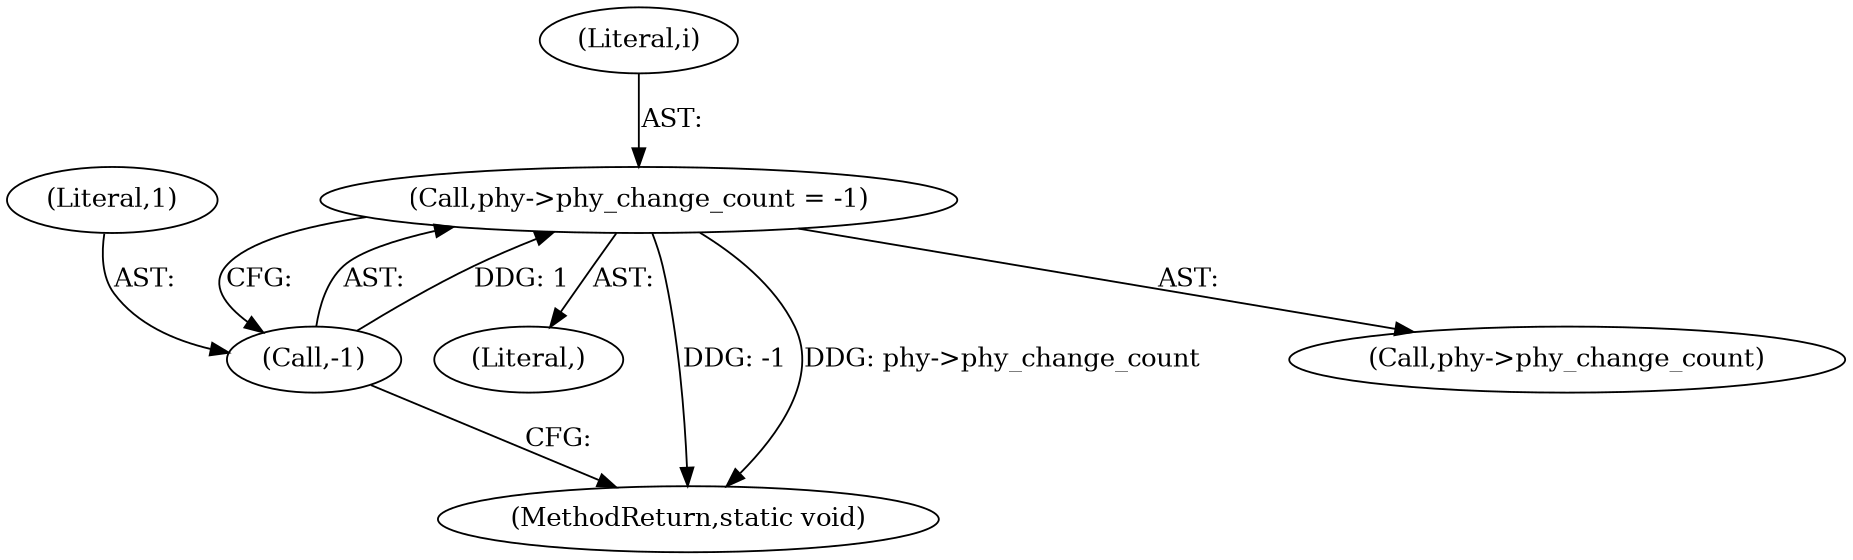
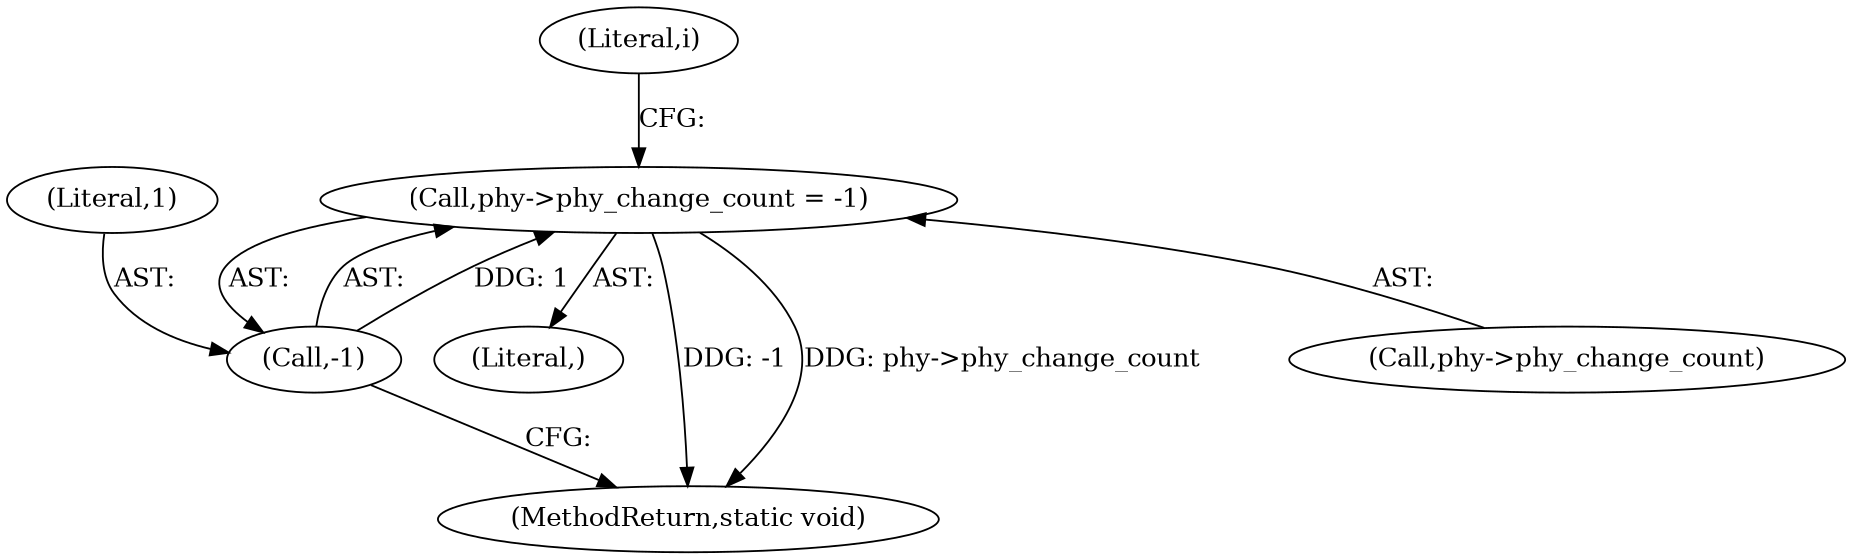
(676, 120) -> (676, 120)
(1097, 279) -> (1208, 256)
(264, 280) -> (264, 280)
